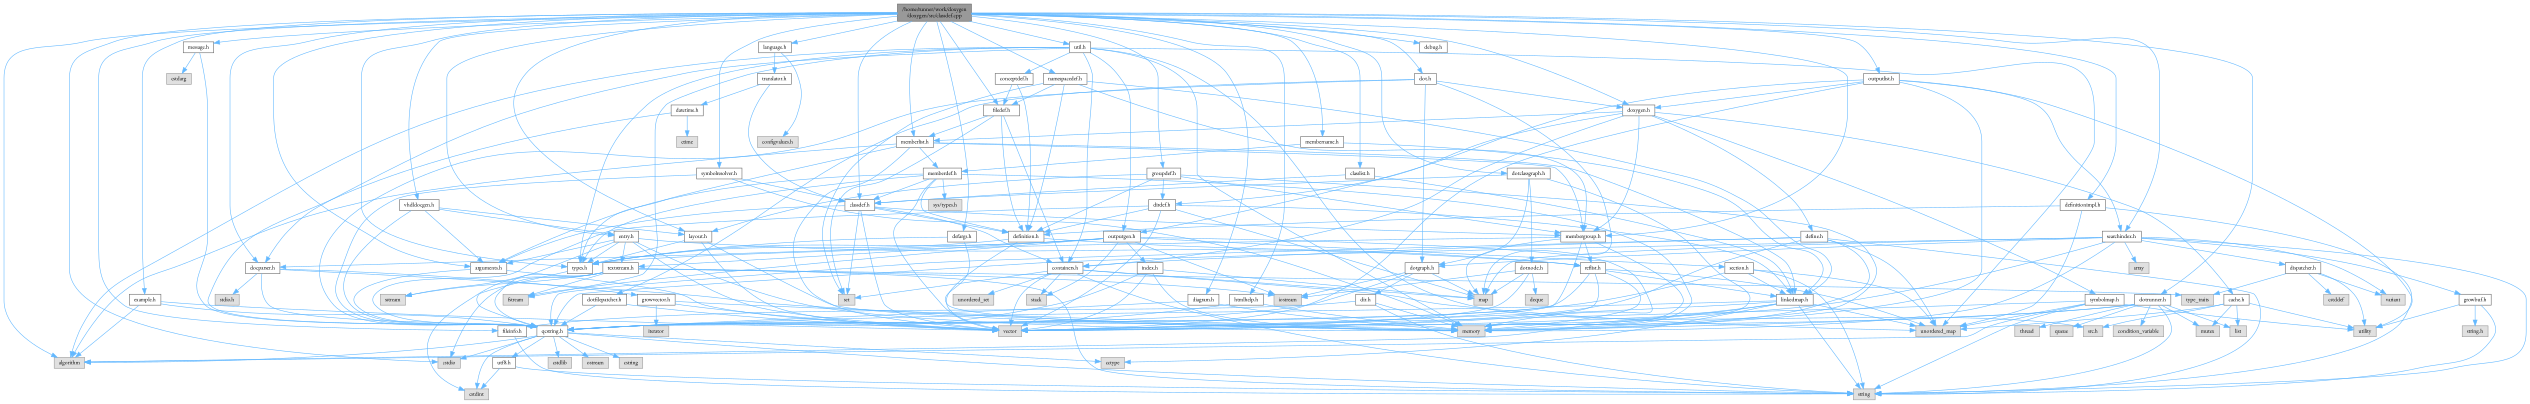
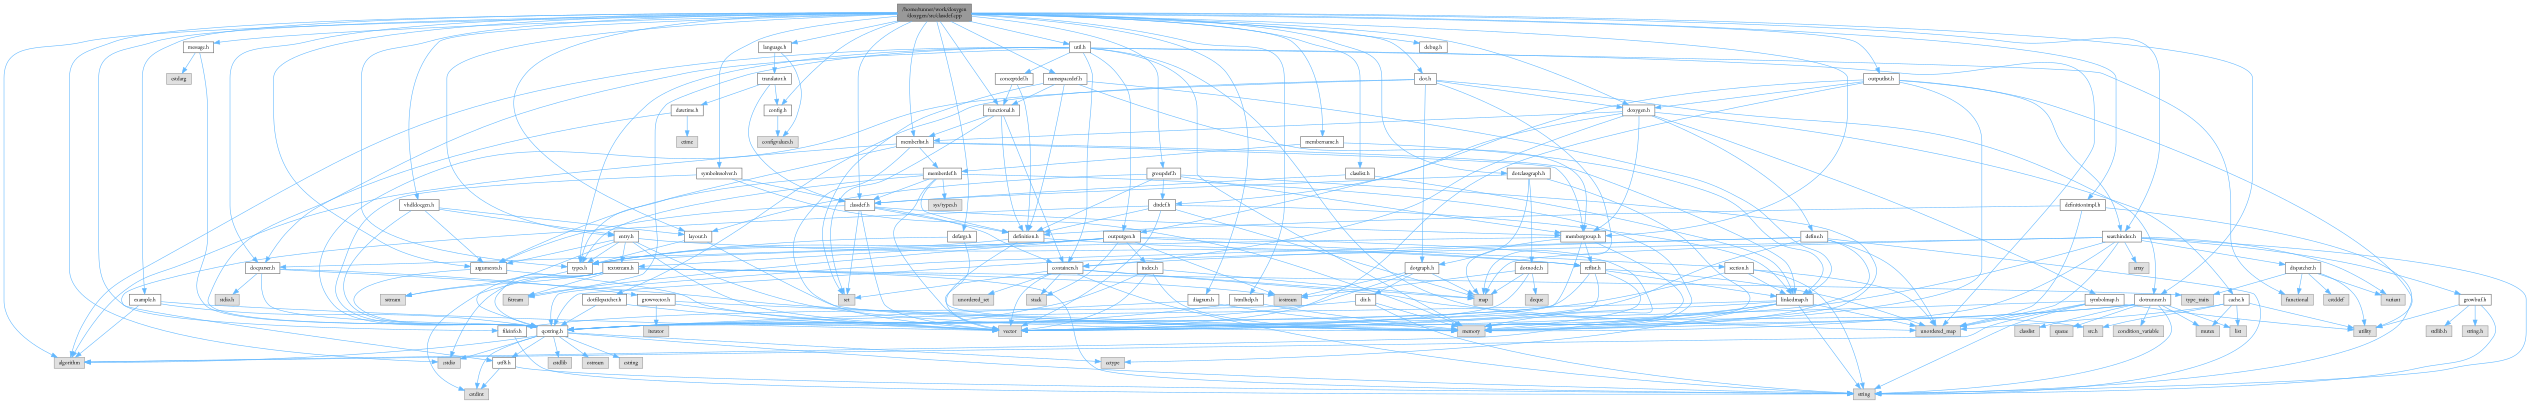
none -> (778, 110)
(1002, 110) -> (1002, 110)
none -> (1833, 122)
(694, 223) -> (444, 240)
(1708, 252) -> (2050, 307)
(758, 298) -> none
none -> (2297, 300)
(2027, 331) -> (2027, 331)
none -> (2439, 331)
